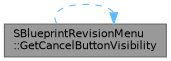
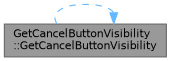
(85, 40) -> (85, 40)
